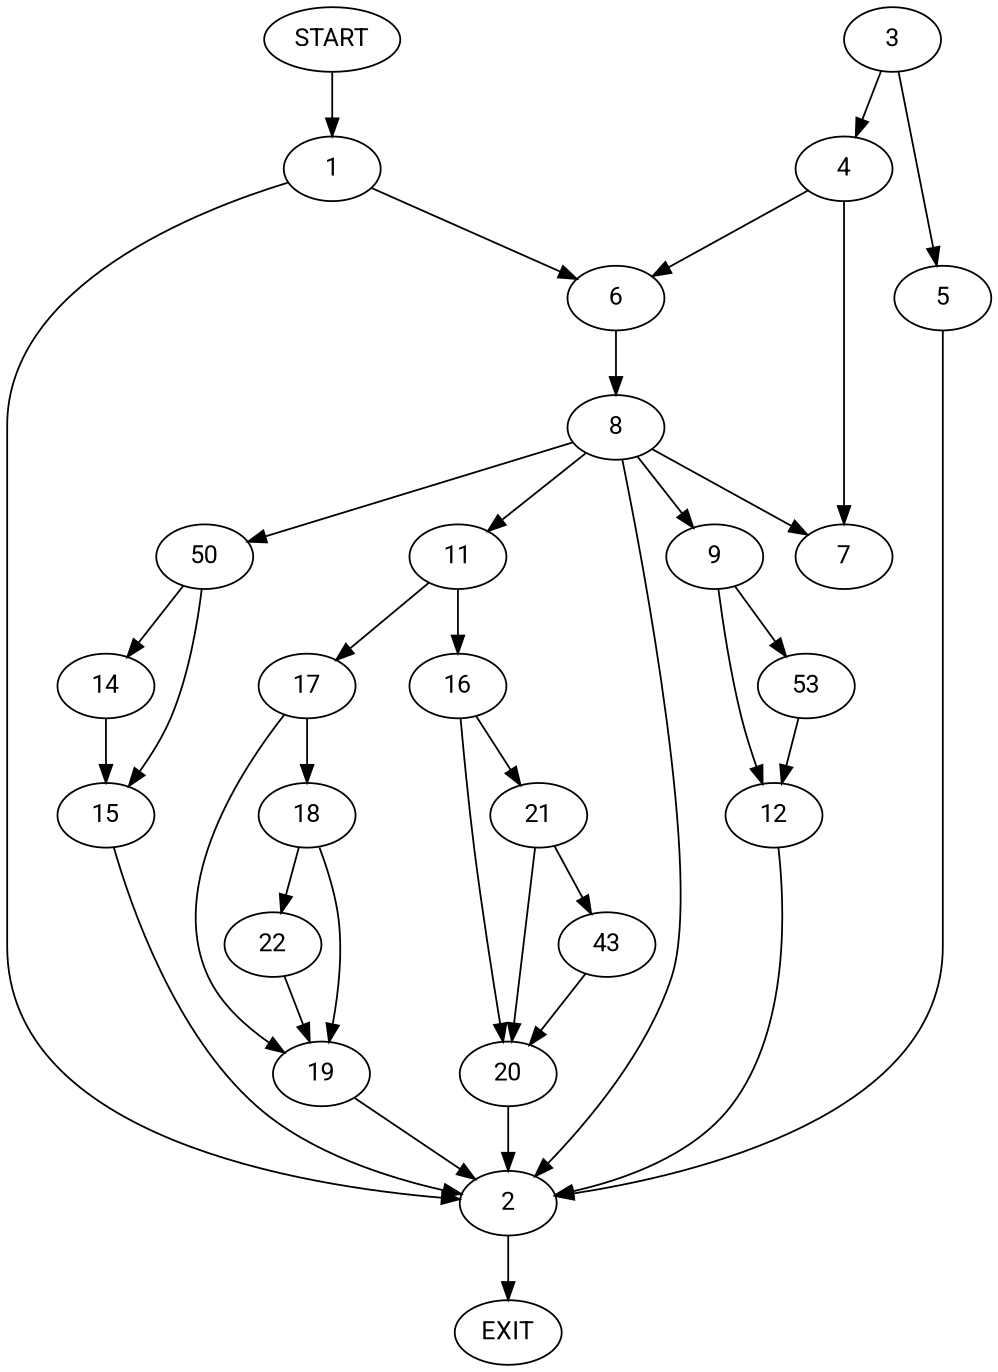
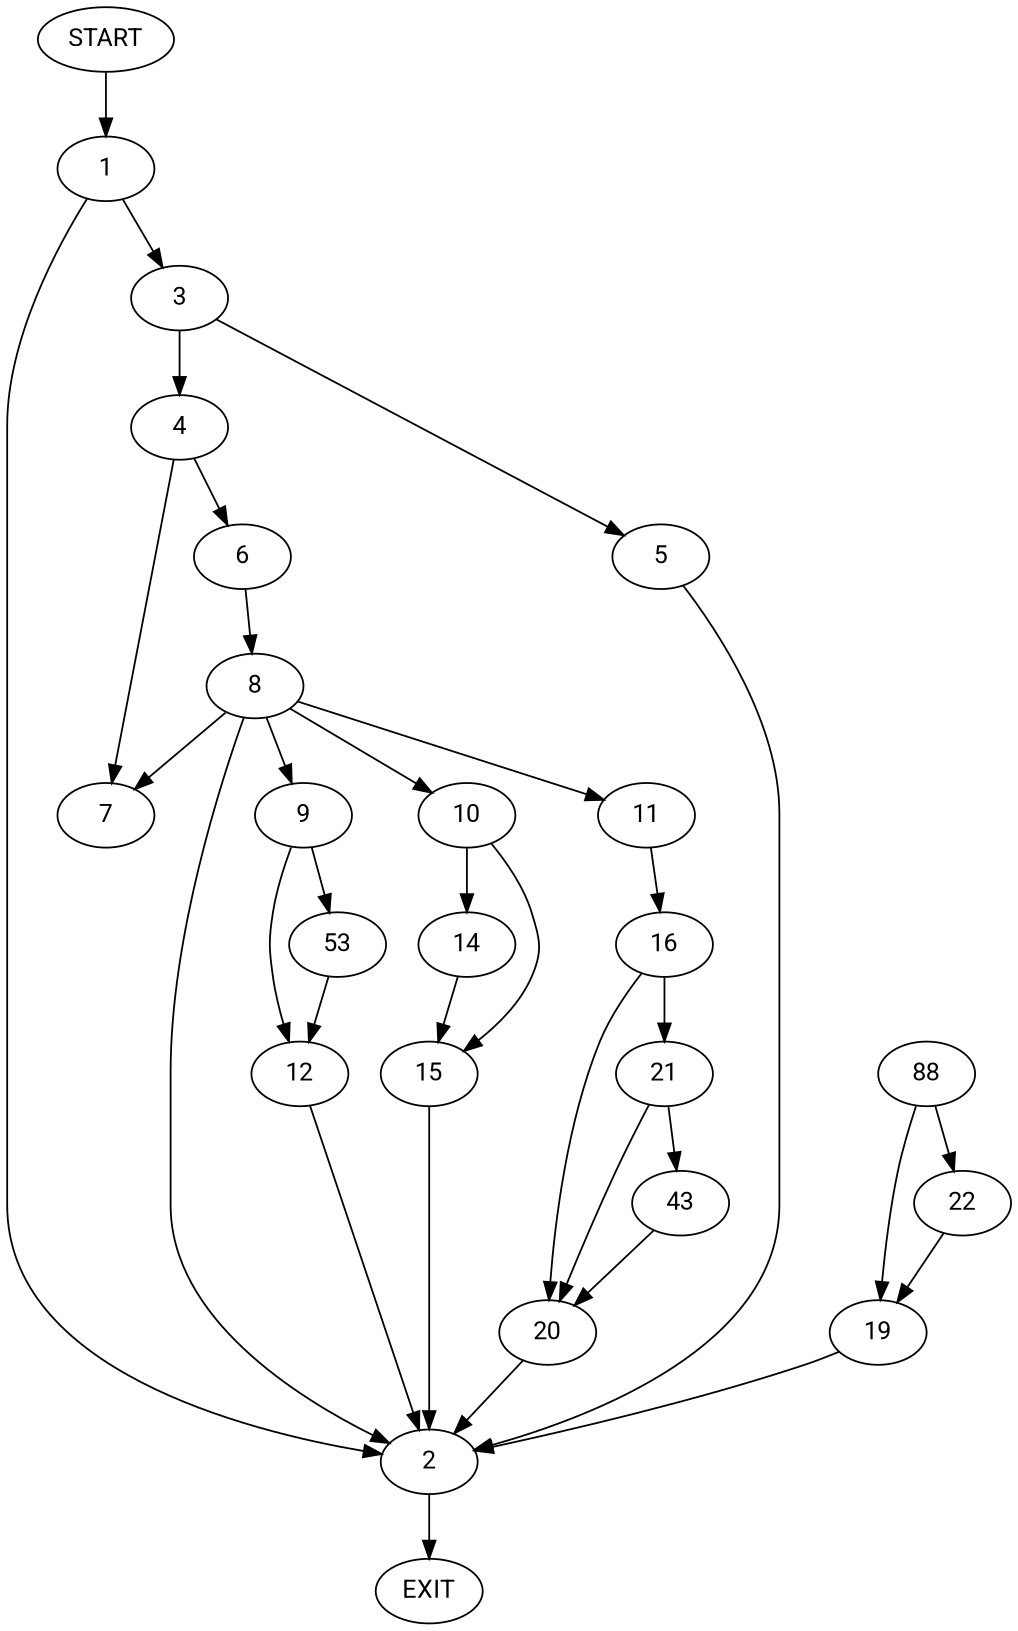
(466, 230) -> (138, 226)
(205, 557) -> (467, 815)
(307, 686) -> none
(307, 815) -> (927, 1074)
